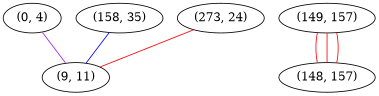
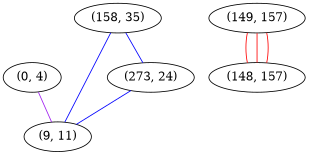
none -> (134, 48)
(147, 48) -> (104, 107)
